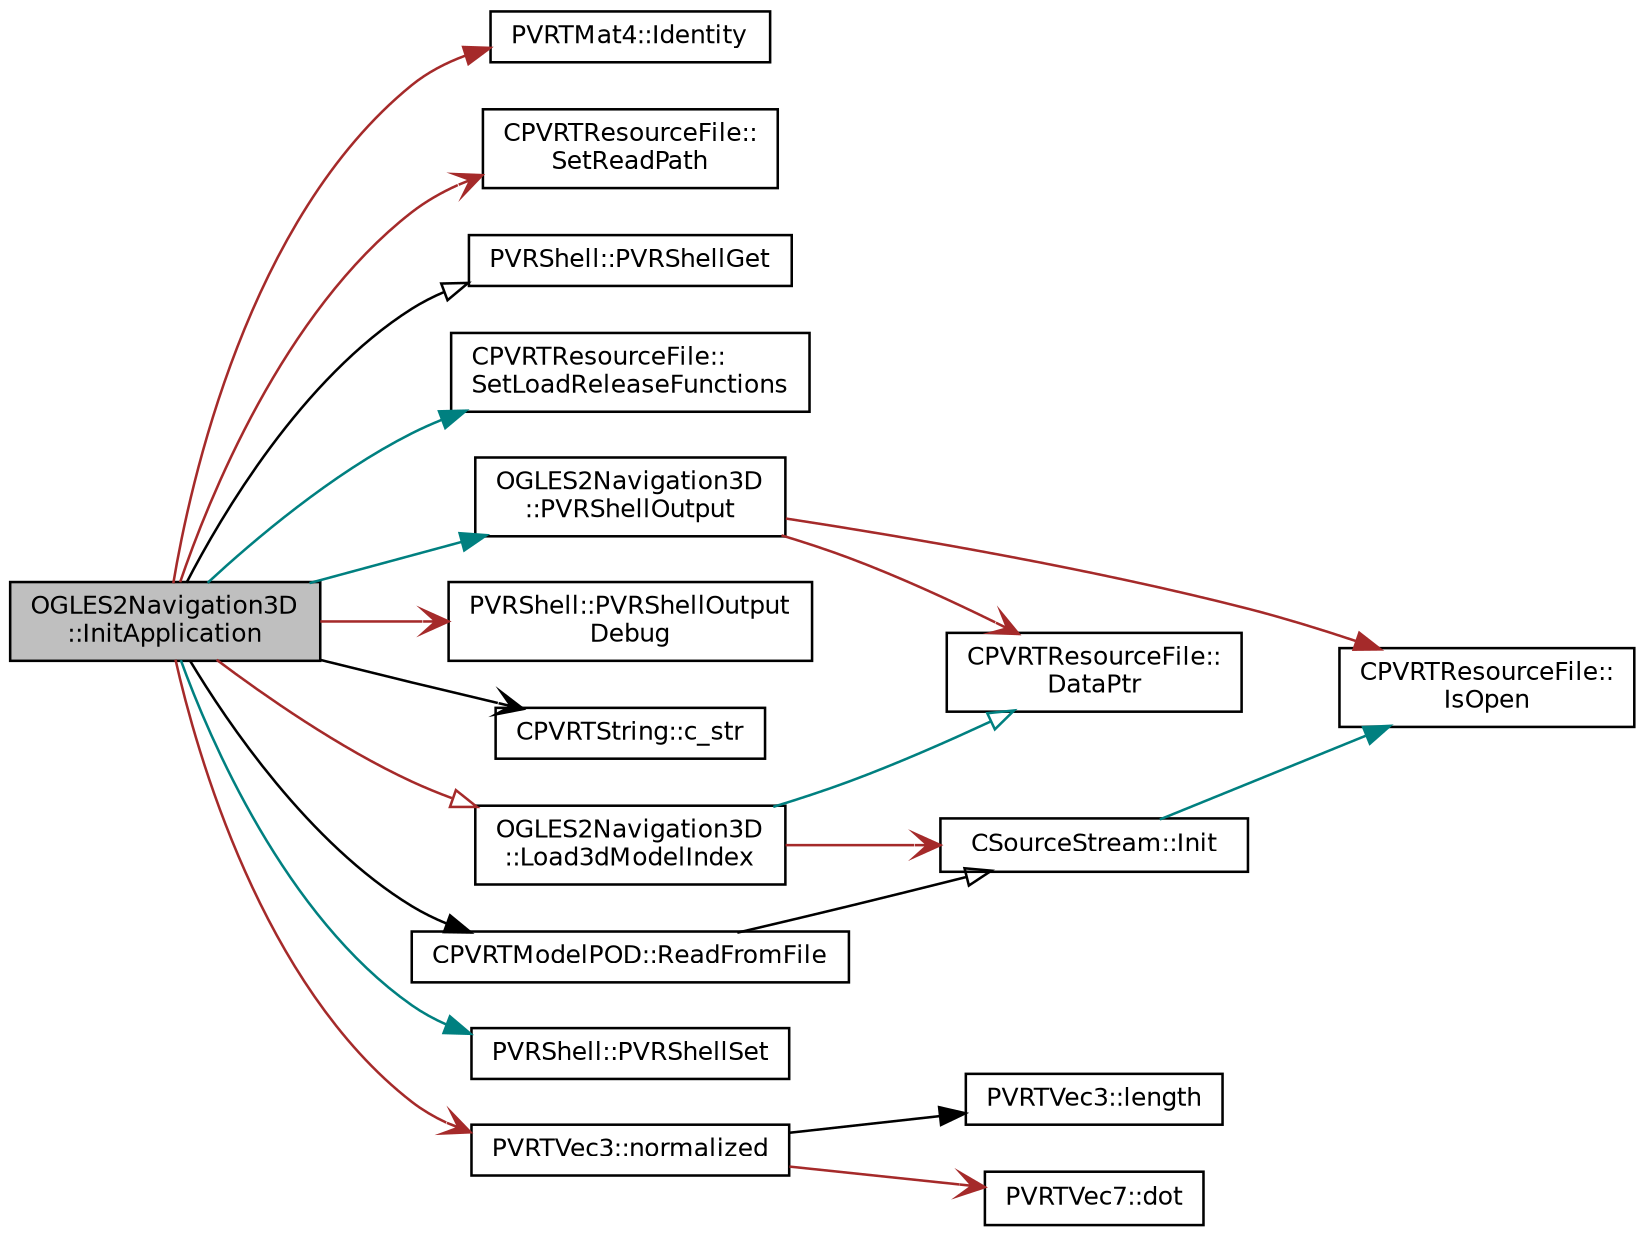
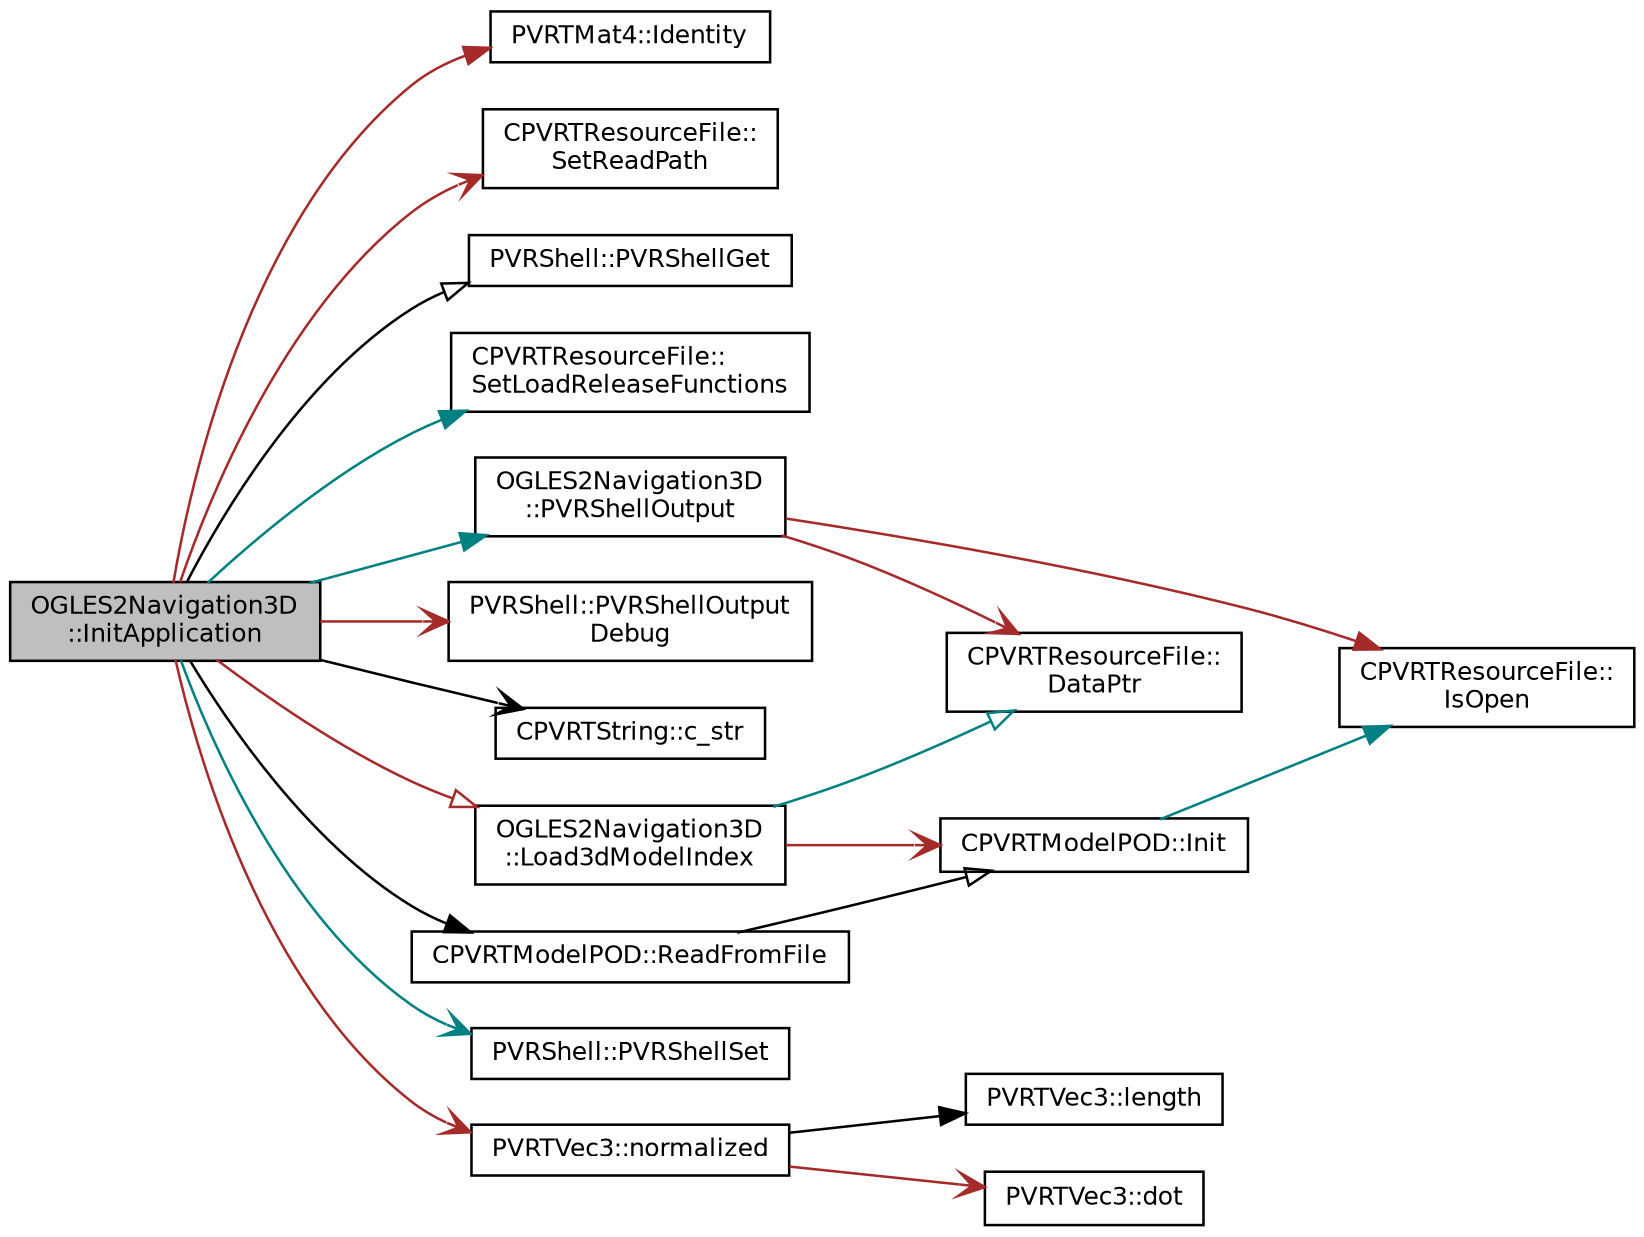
(1094, 845) -> (1094, 845)
(283, 866) -> (283, 866)
(1094, 1198) -> (1094, 1198)
